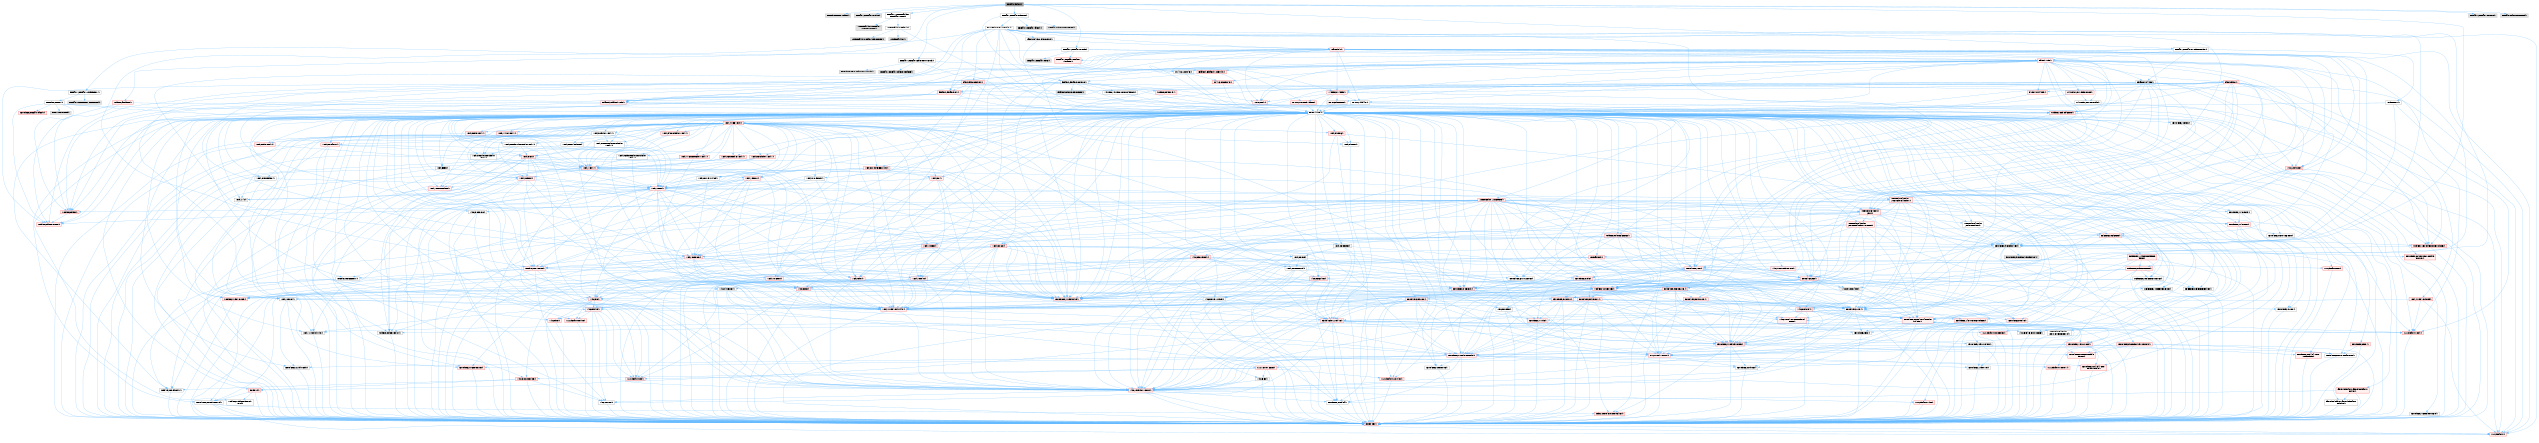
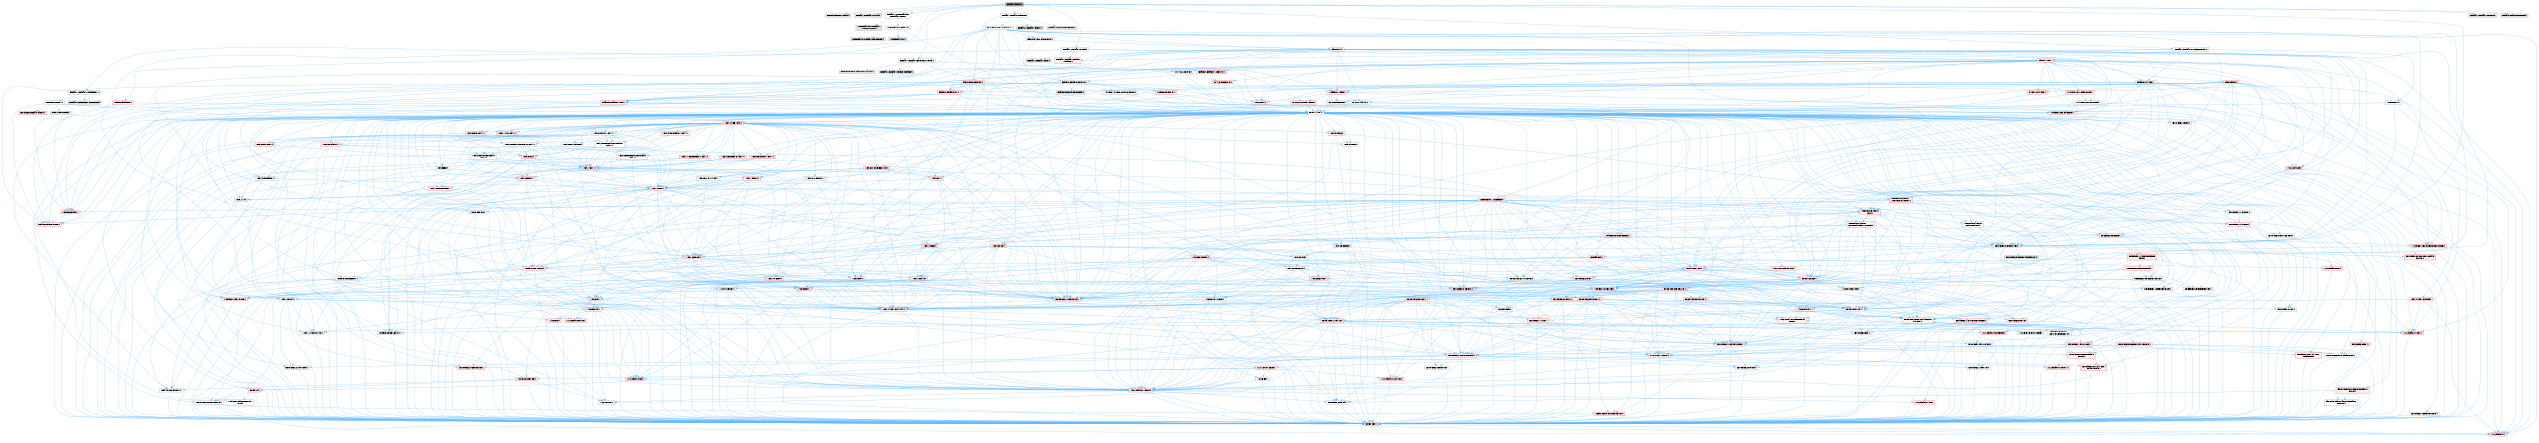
(696, 278) -> (1131, 313)
